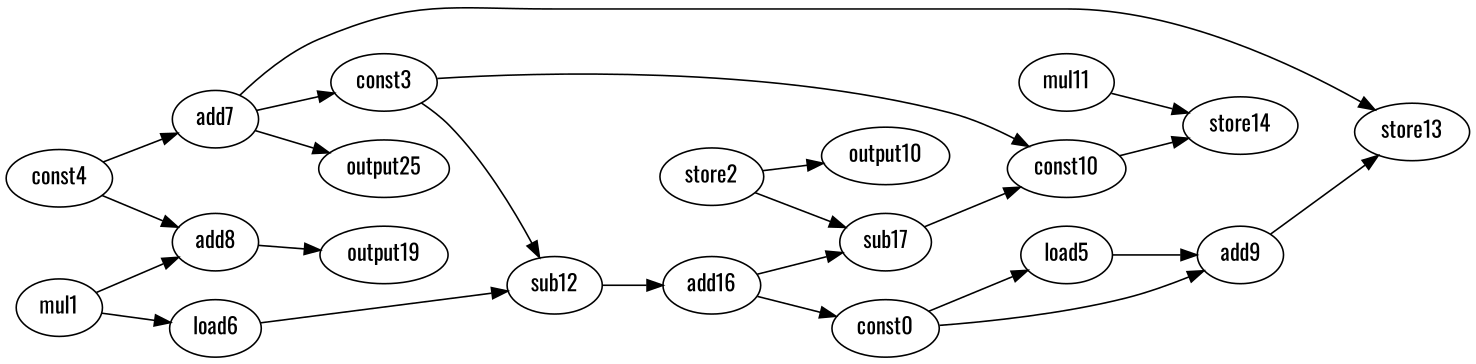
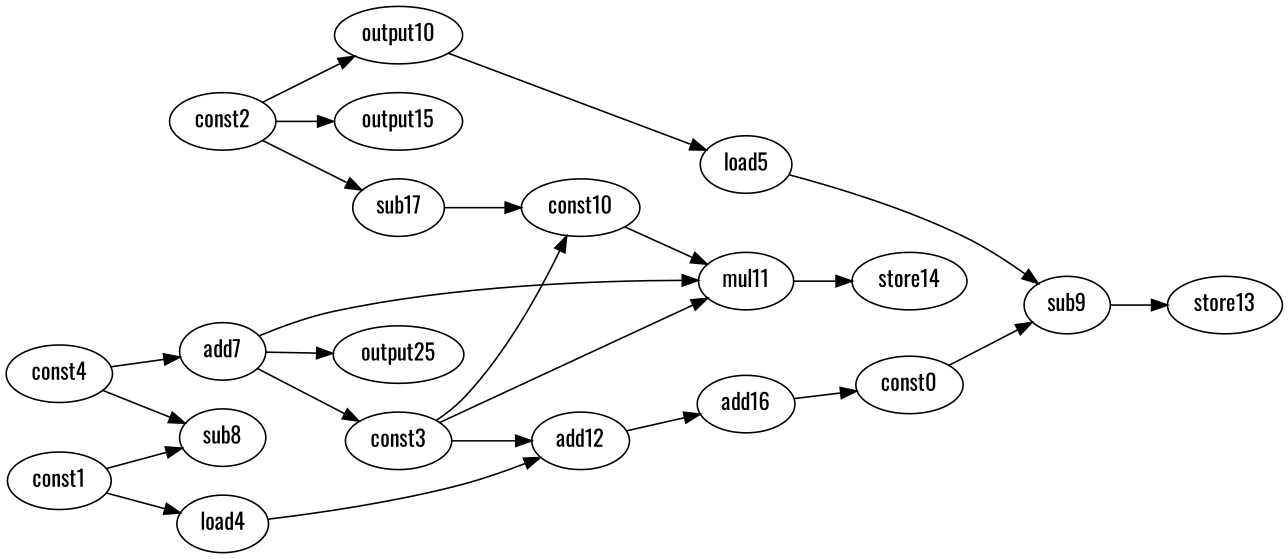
(798, 9) -> (468, 291)
none -> (399, 121)
(1146, 149) -> (658, 242)
(712, 177) -> (223, 121)
(215, 242) -> (223, 438)
(384, 255) -> none
(1240, 255) -> (1067, 305)
(792, 265) -> none
(555, 285) -> (581, 441)
(971, 294) -> (570, 99)
(59, 308) -> (59, 481)
(215, 328) -> (223, 524)
none -> (566, 364)
